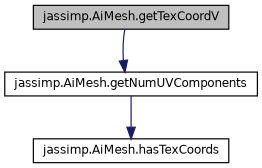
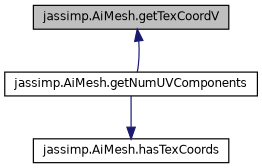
(123, 45) -> (139, 57)
